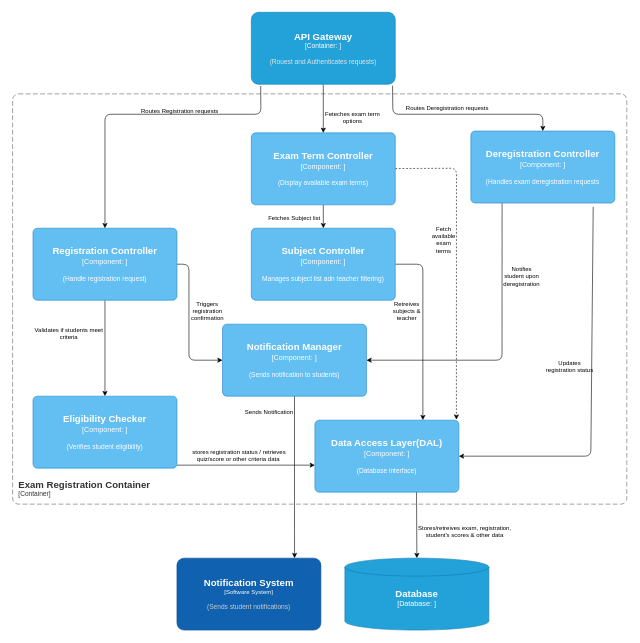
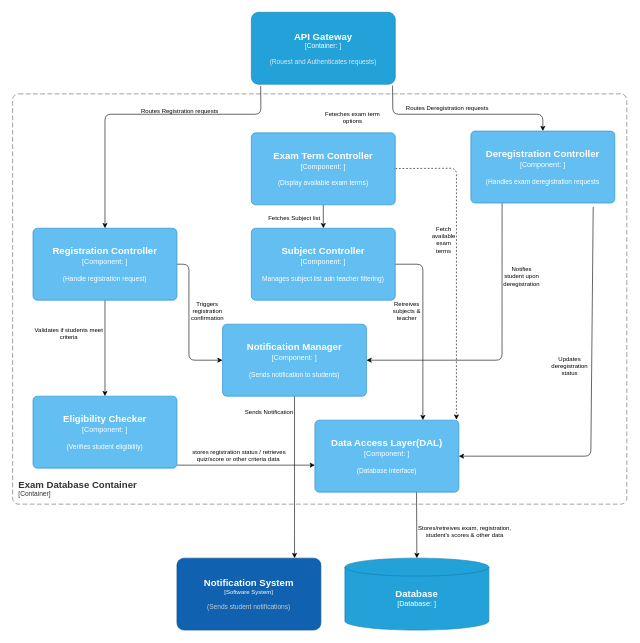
(323, 127) -> none
(570, 366) -> (570, 366)
(64, 490) -> (58, 490)
